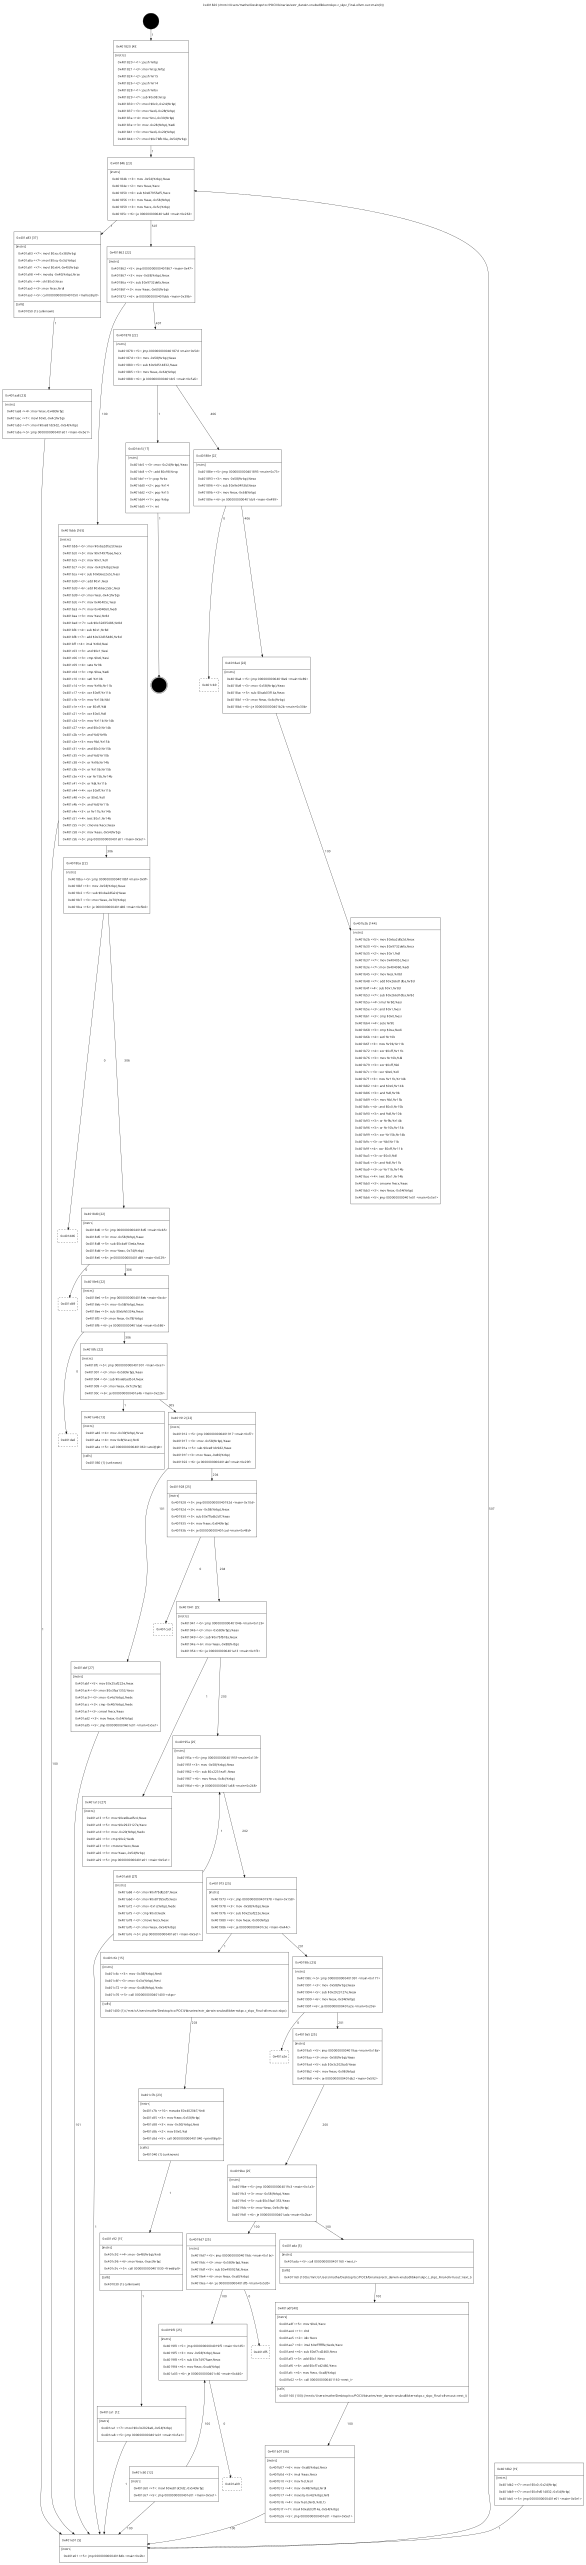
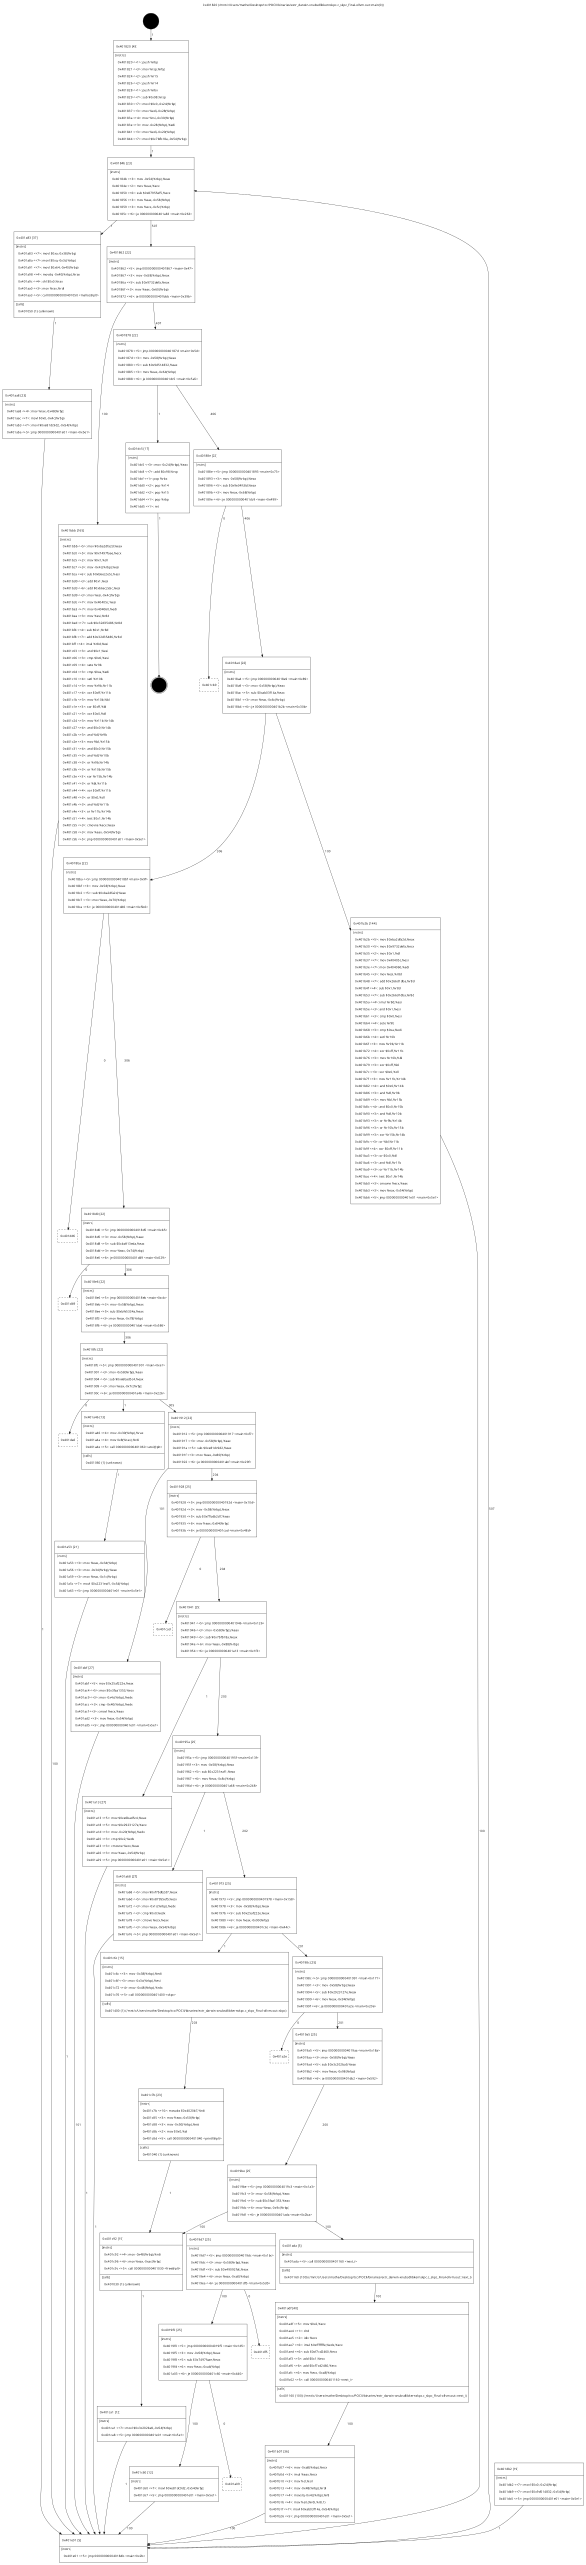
(106, 850) -> (239, 819)
(65, 1380) -> (77, 1415)
none -> (99, 1569)
(217, 1835) -> (189, 1830)
none -> (479, 1977)
none -> (85, 2198)
(252, 2227) -> (206, 2222)
(202, 2426) -> (189, 2423)
